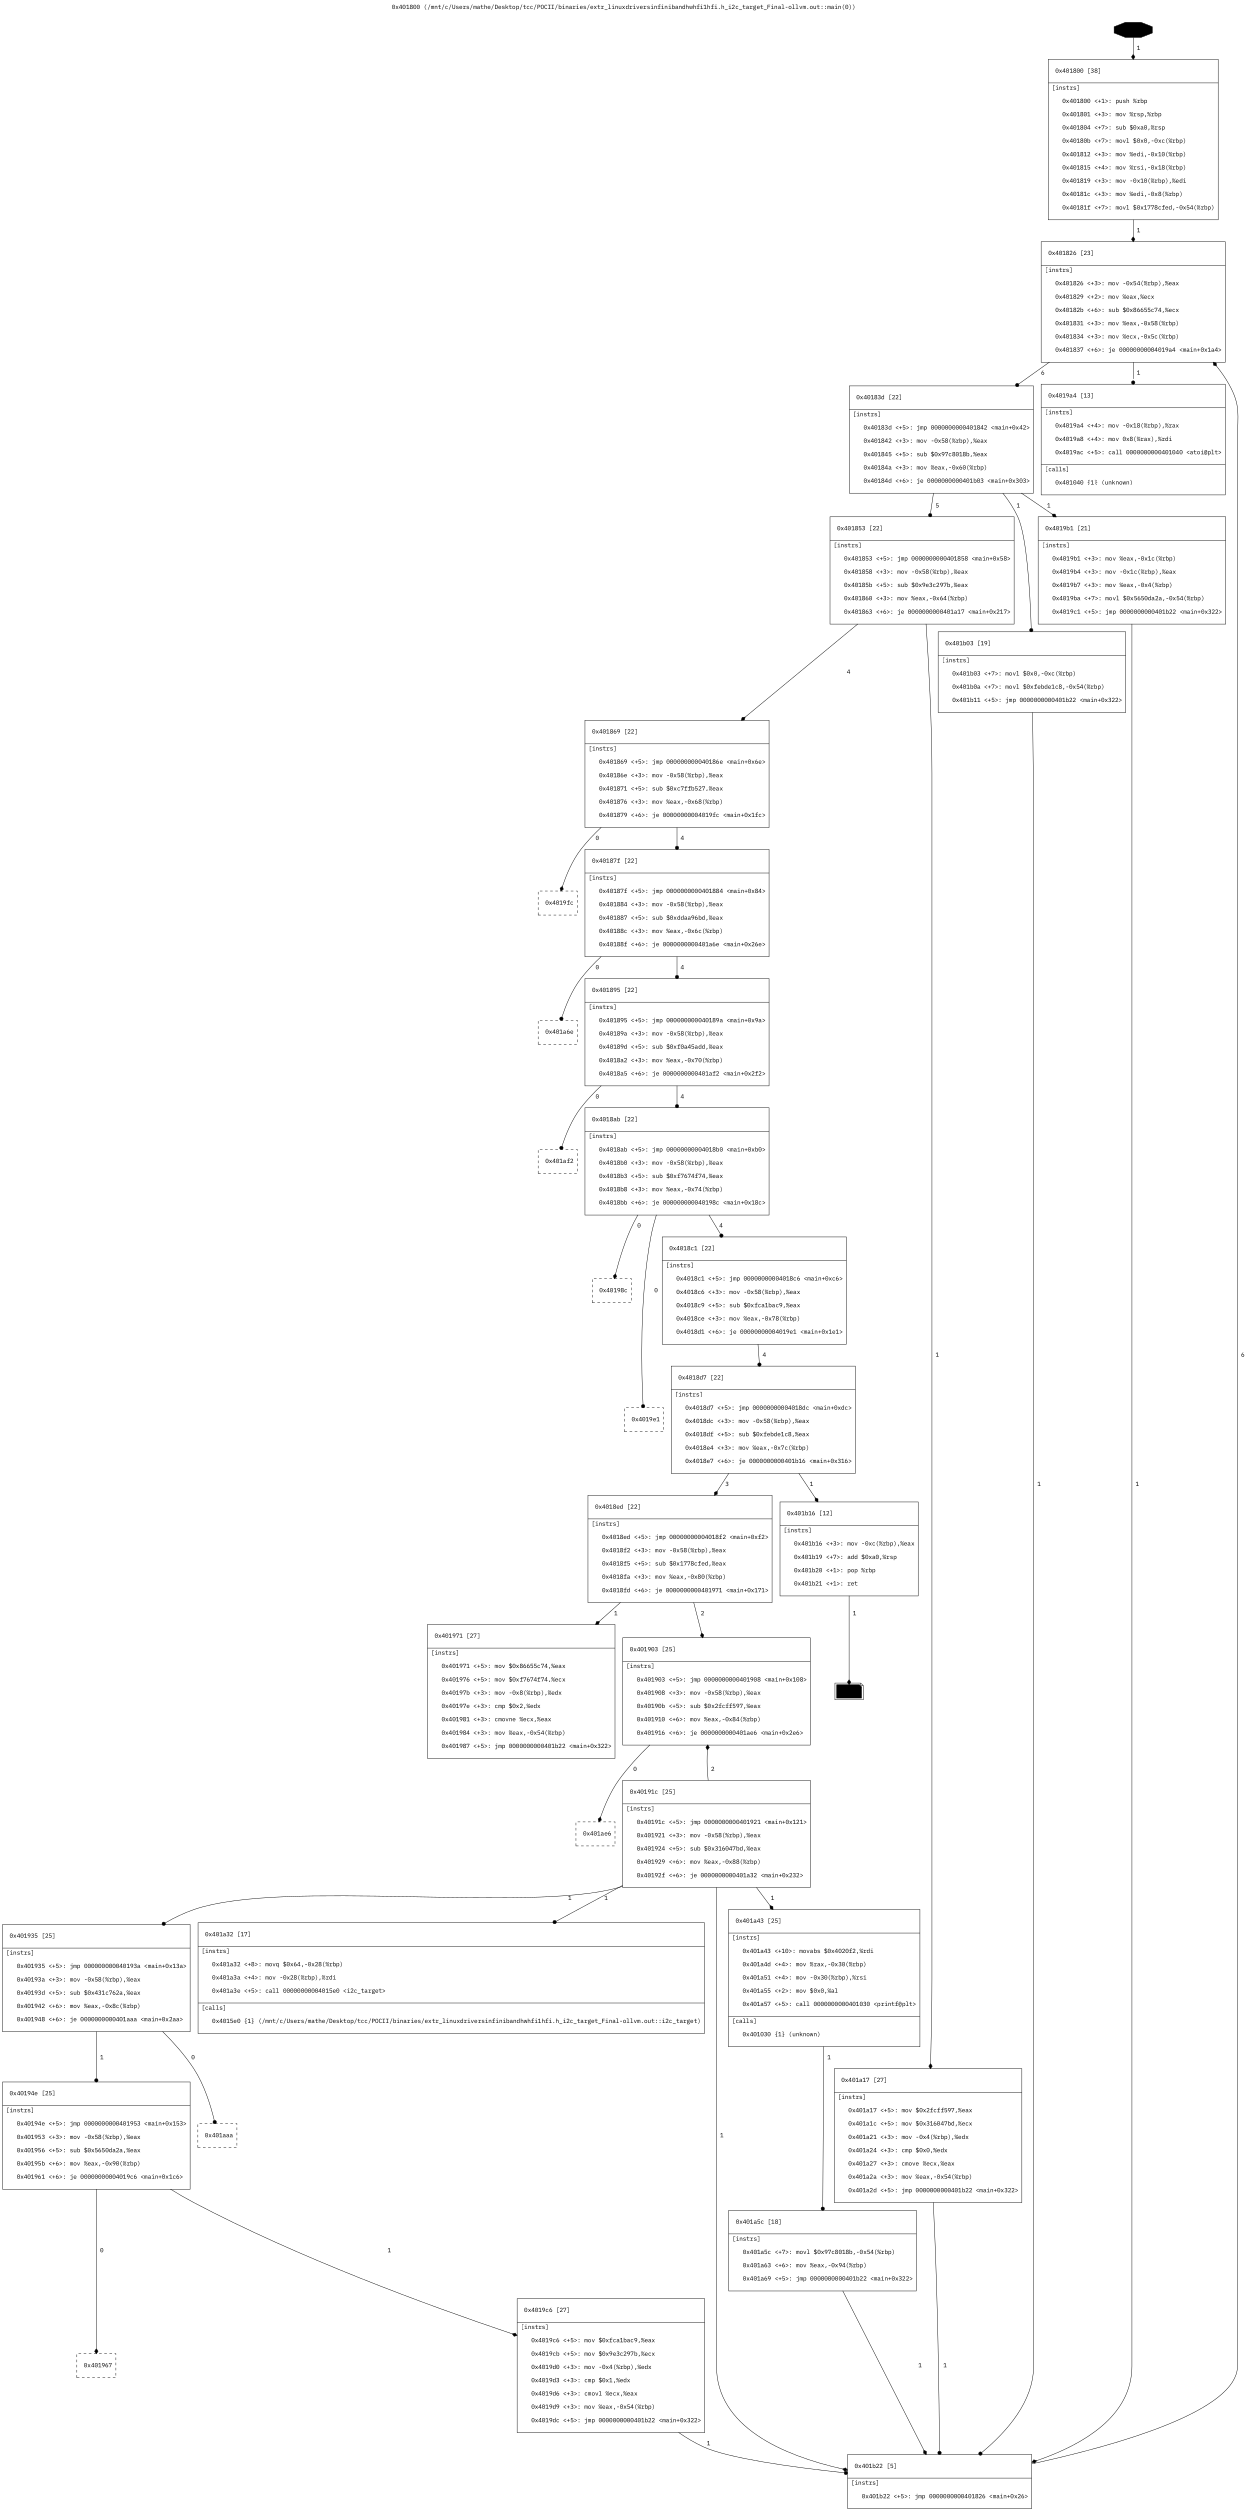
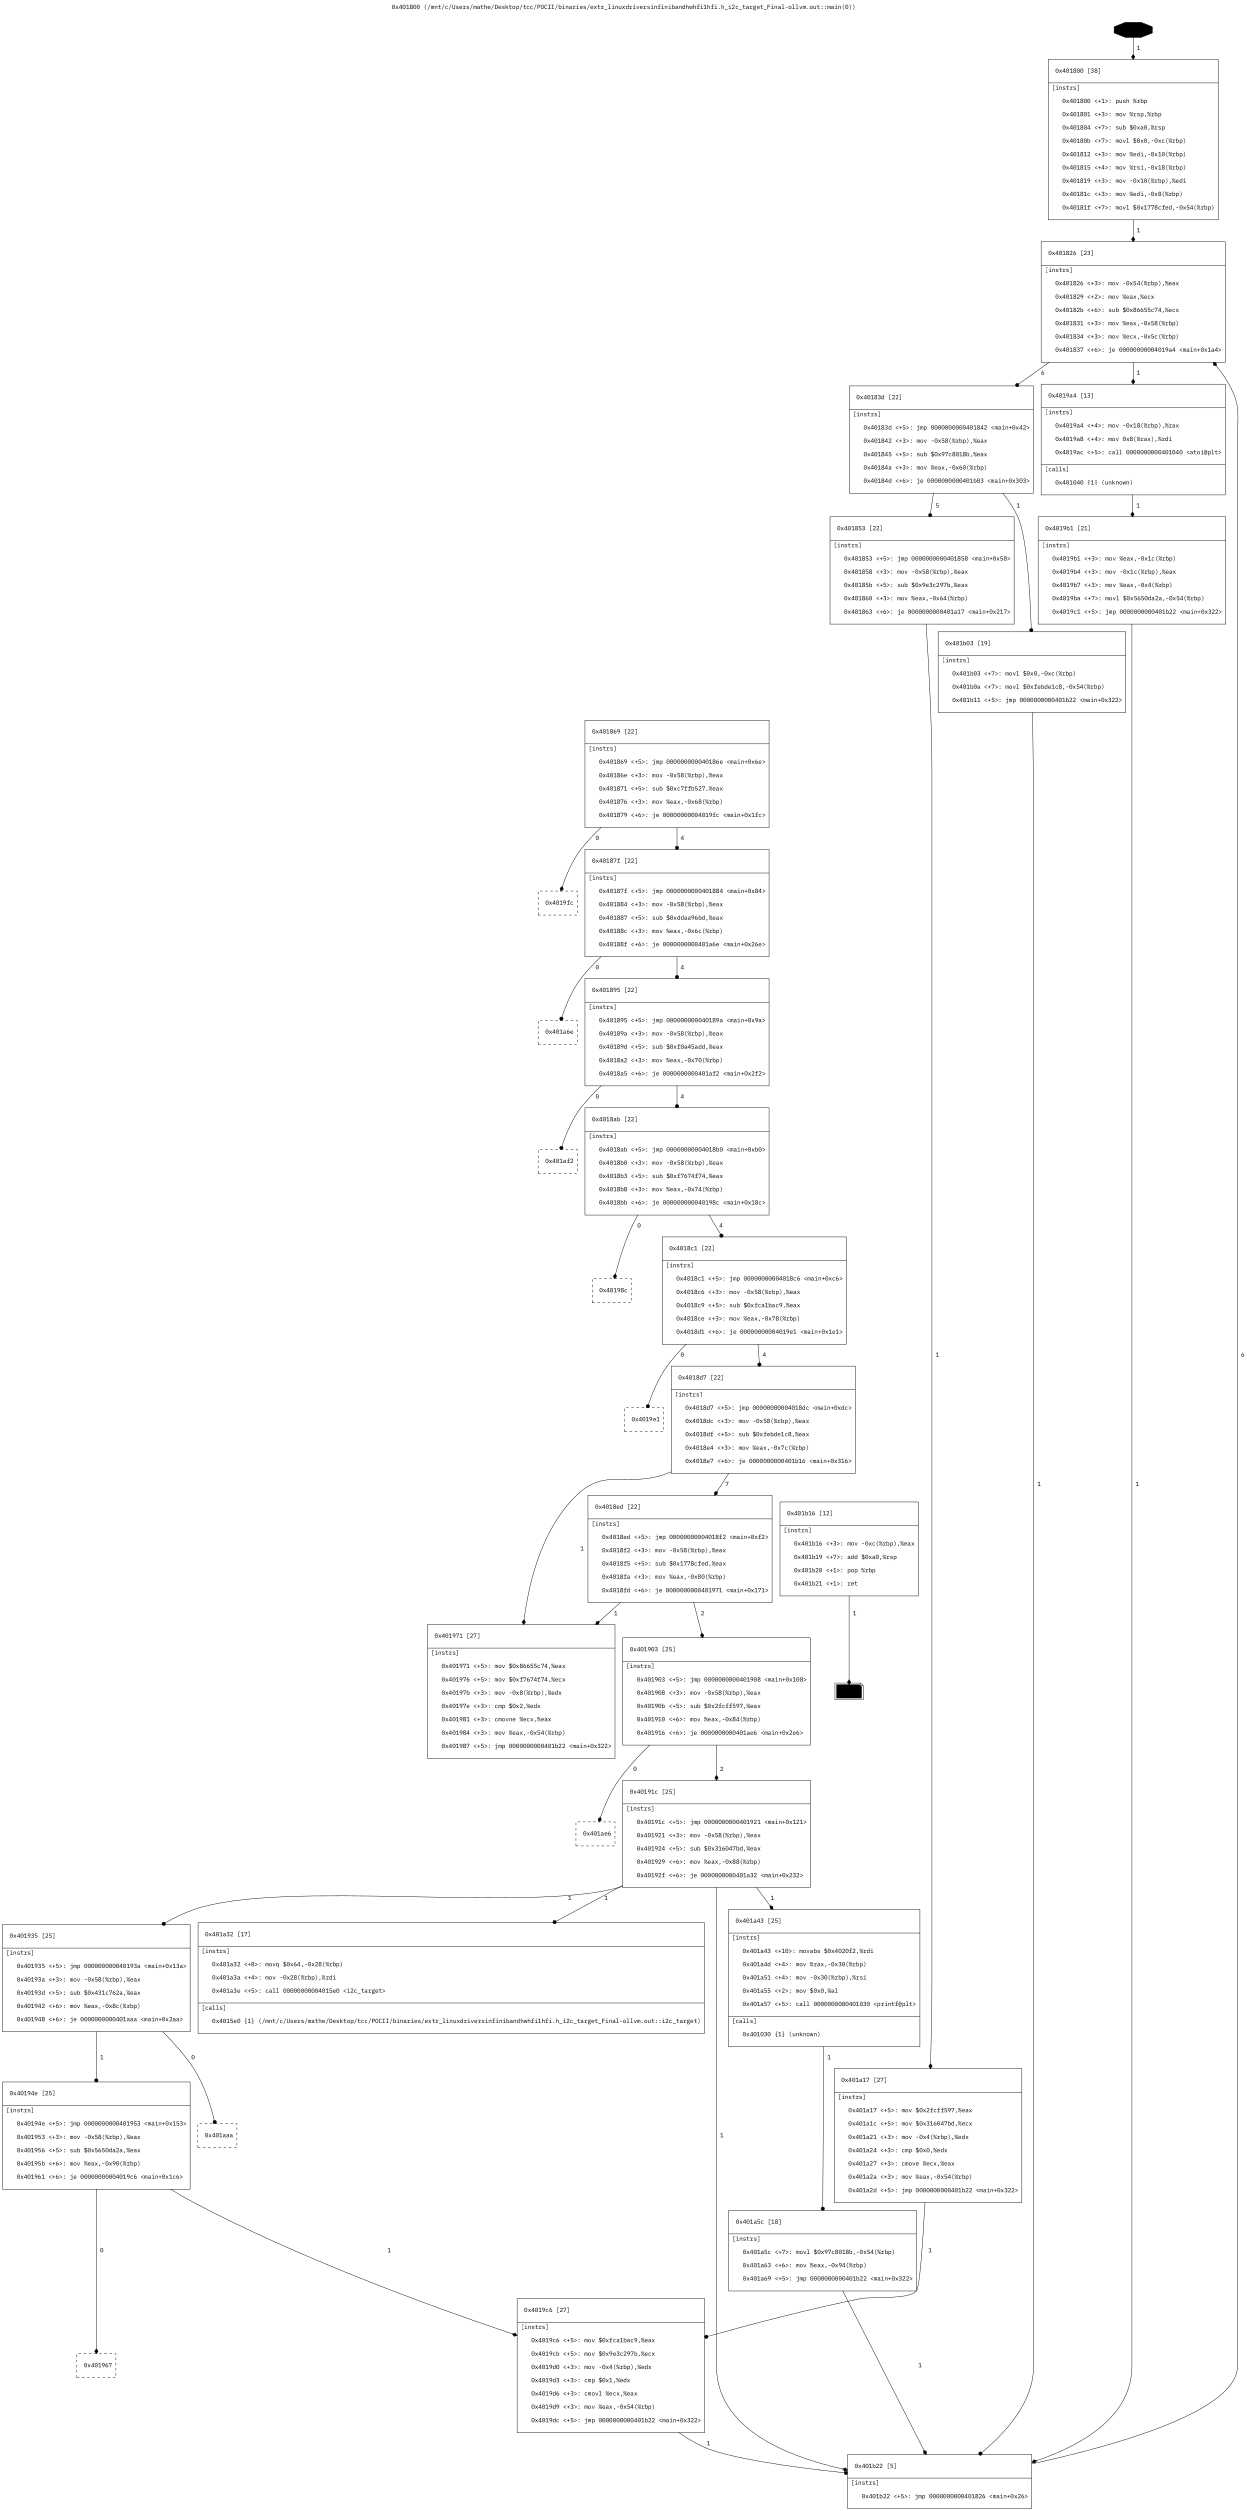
(1133, 371) -> (1133, 371)
(1037, 503) -> (1133, 503)
(802, 670) -> none
(643, 1309) -> (663, 1372)
(725, 1484) -> (725, 1484)
(807, 1486) -> (564, 1509)
(707, 1765) -> (716, 1760)
(938, 2327) -> (855, 2300)
